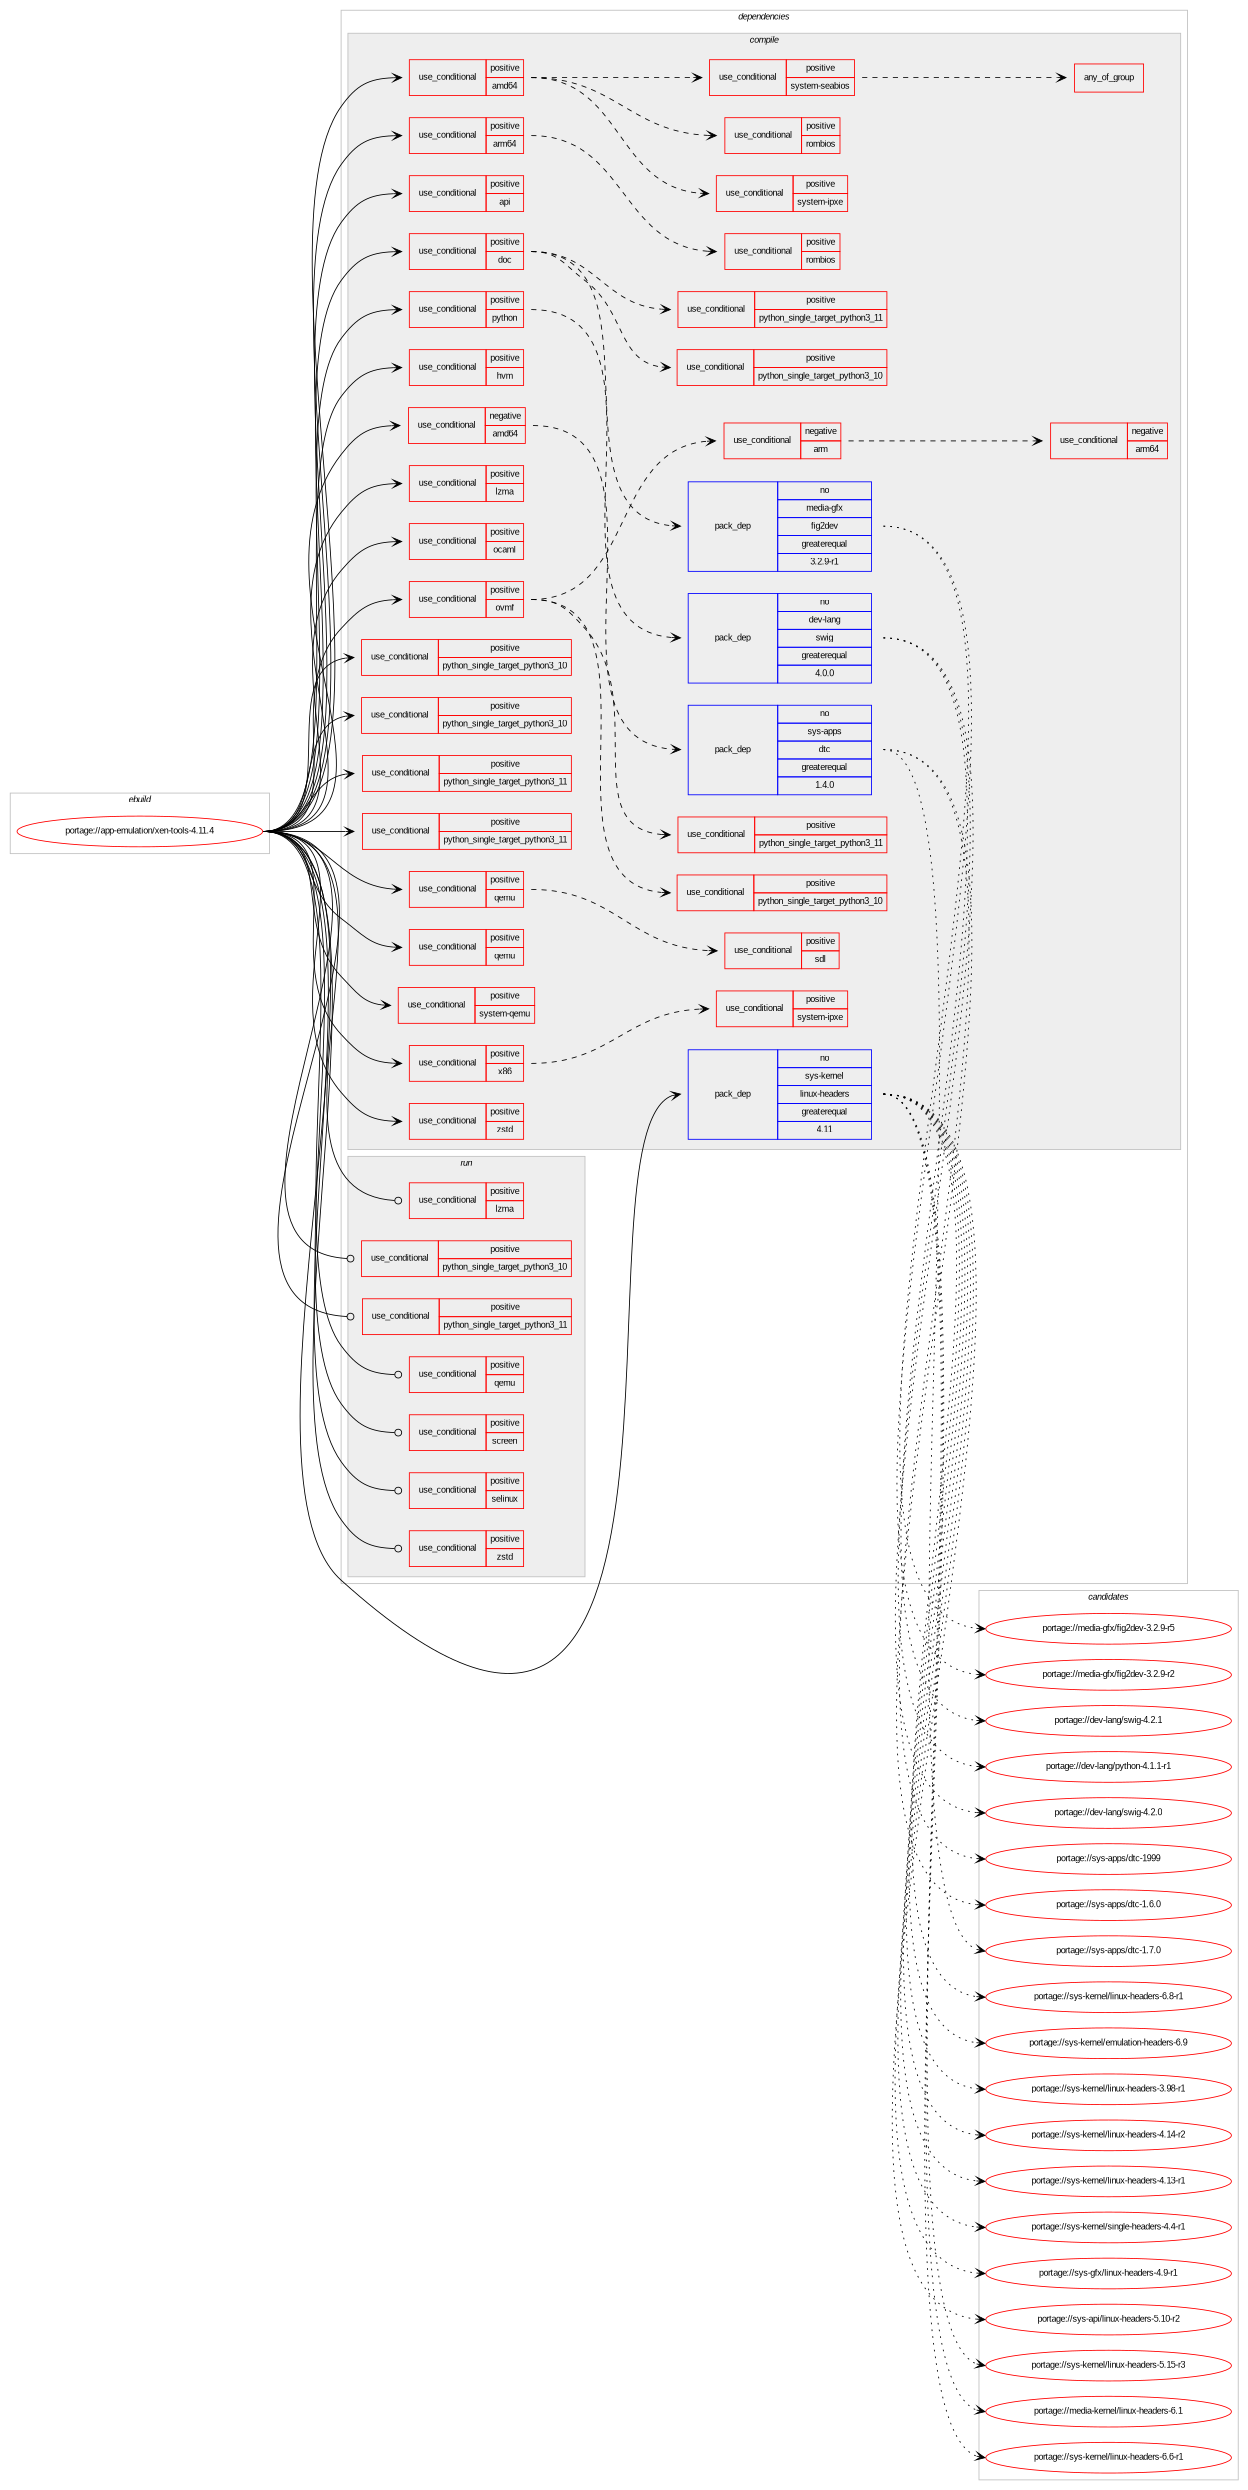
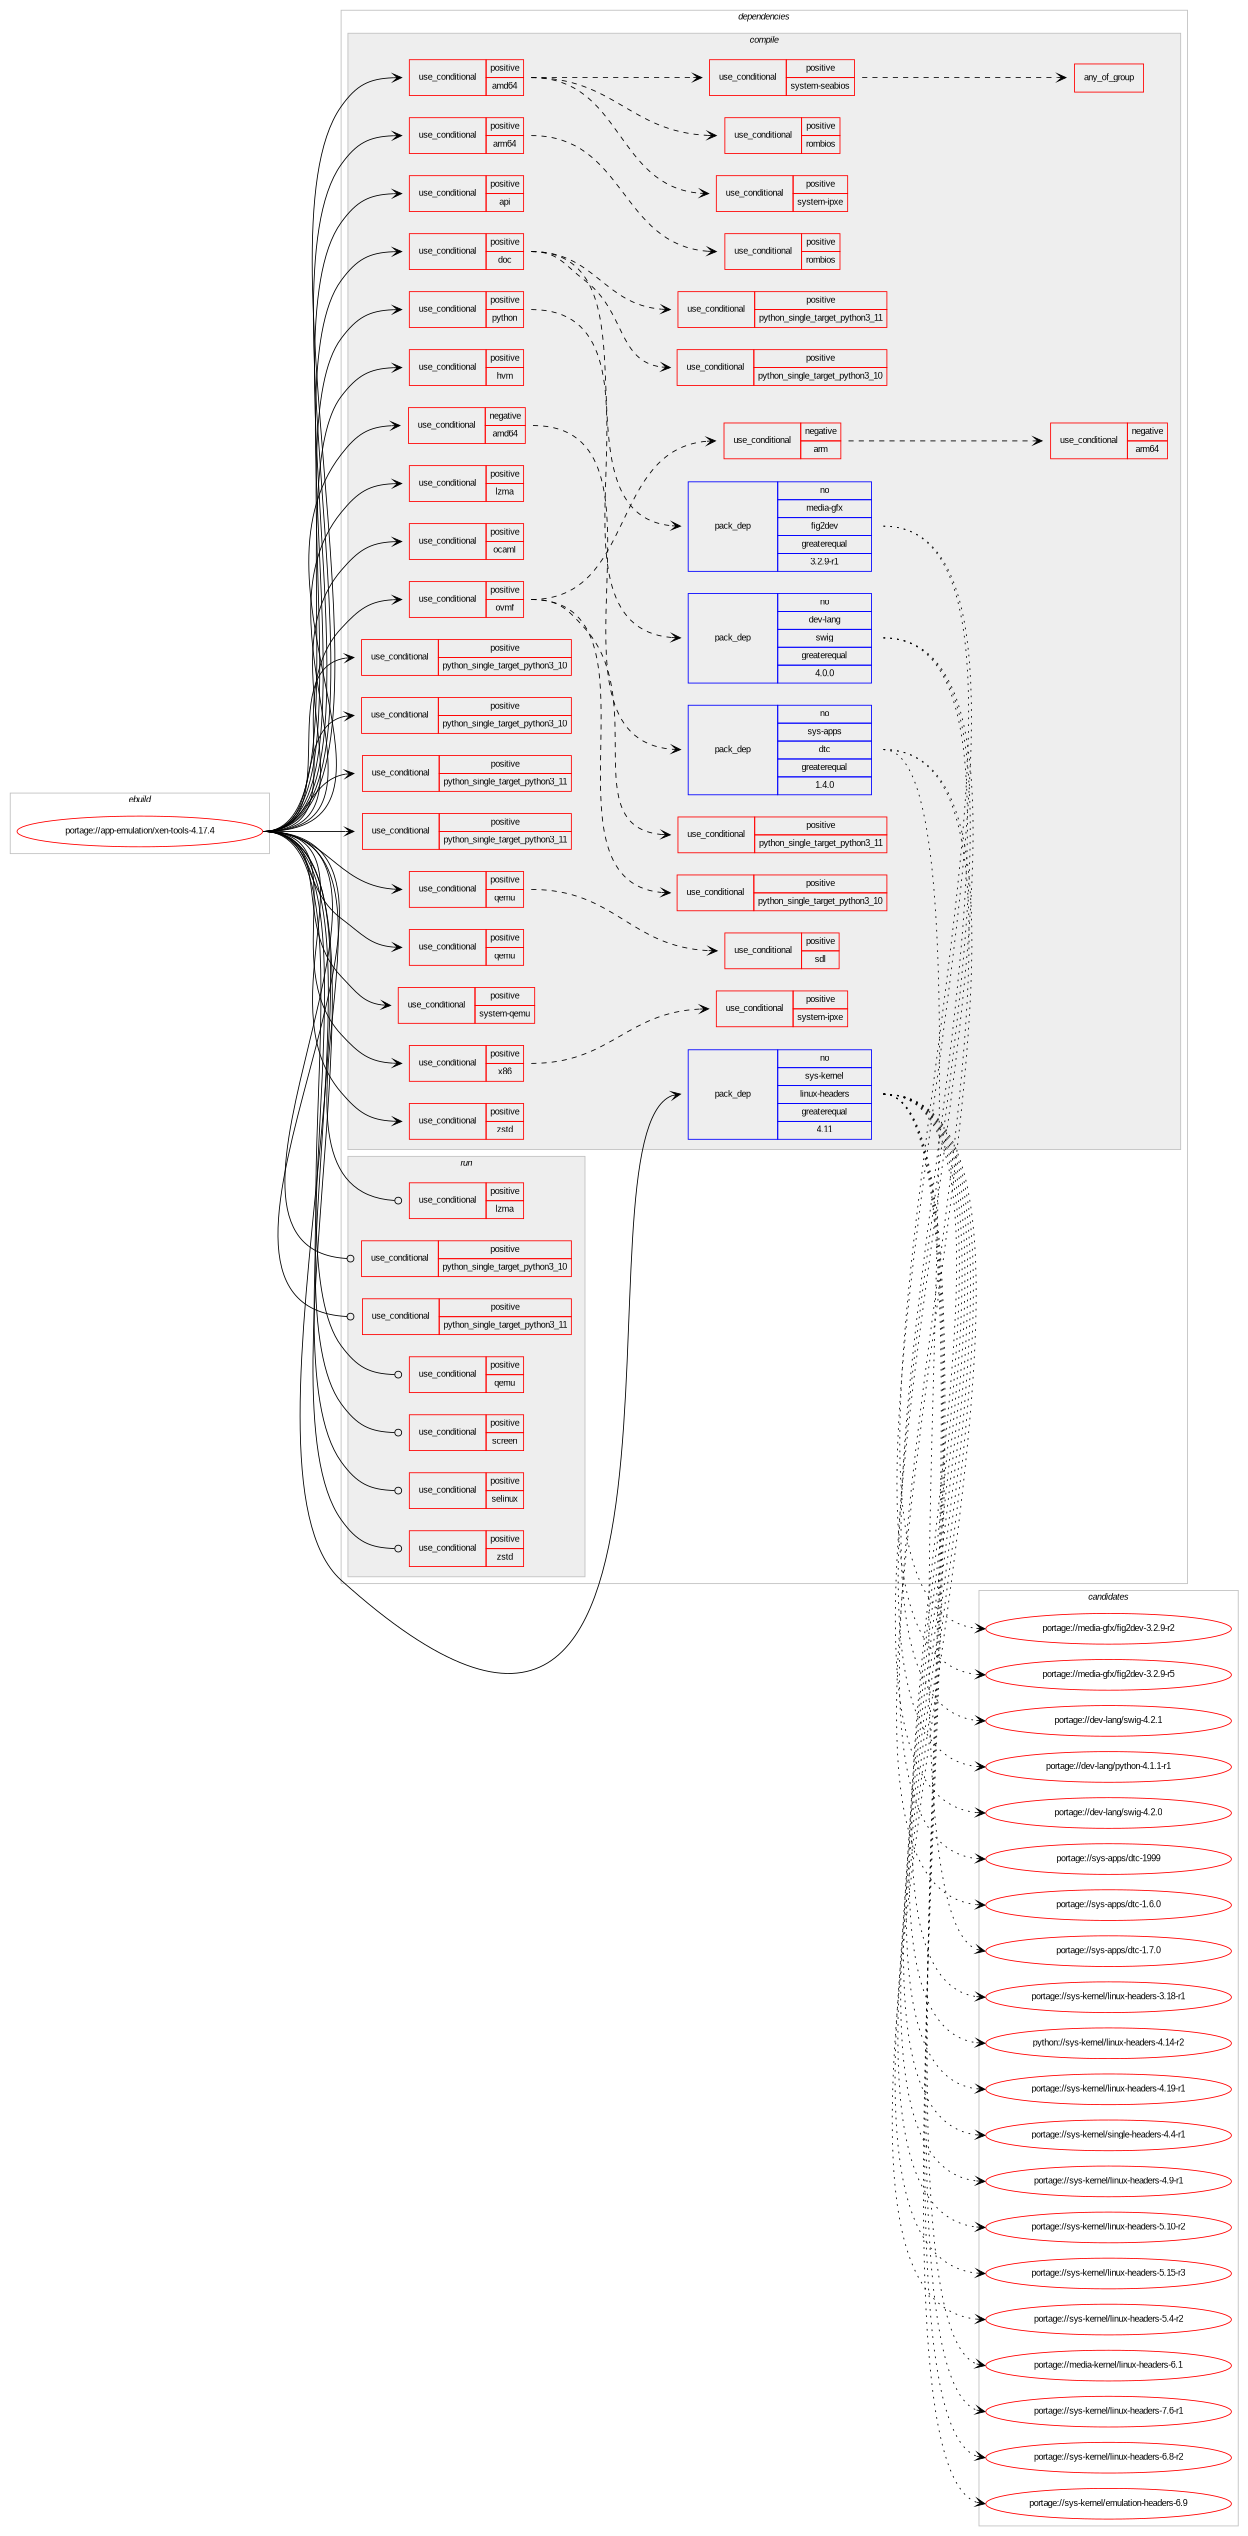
(140, 831) -> (140, 831)
(1109, 1997) -> (1109, 2458)
(1109, 2089) -> (1109, 1997)
(1109, 2135) -> (1109, 2043)
(1109, 2181) -> (1109, 2089)
(1109, 2274) -> (1109, 2181)
none -> (1109, 2320)
(1109, 2320) -> (1109, 2227)
(1109, 2458) -> (1109, 2412)
